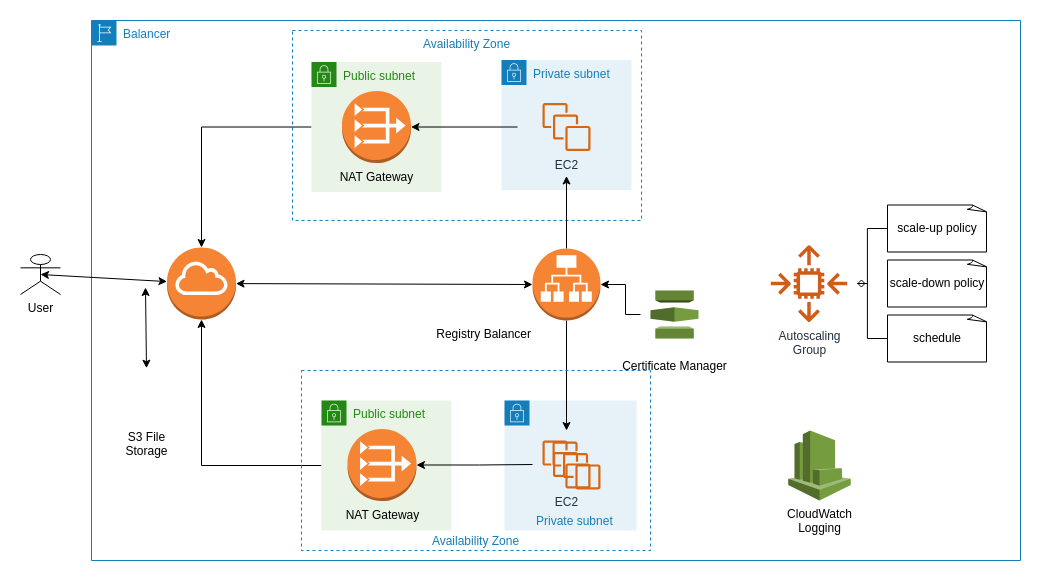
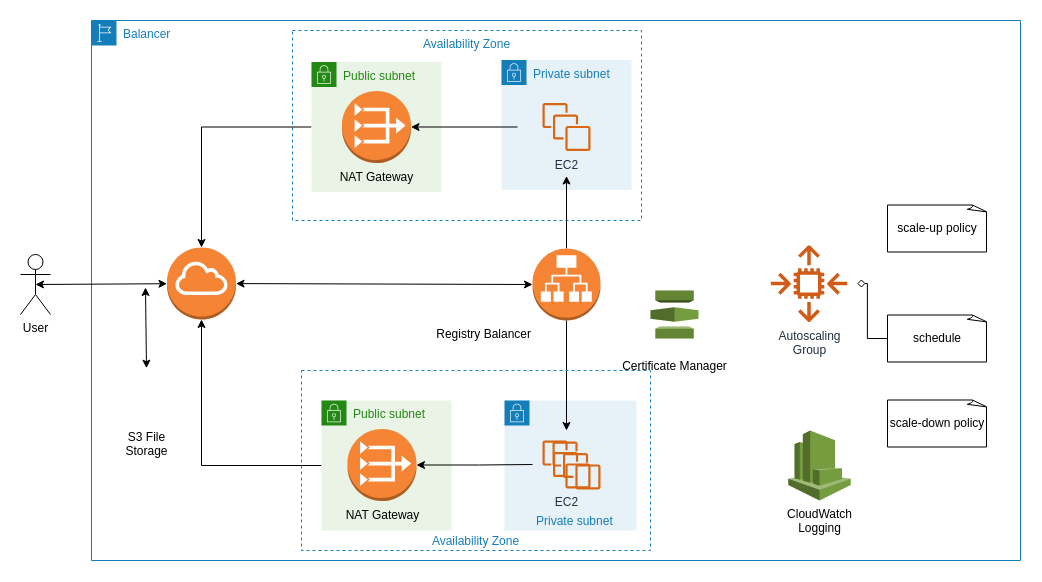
(867, 251) -> none
(41, 275) -> (36, 285)
(938, 284) -> (938, 424)
(626, 299) -> none
